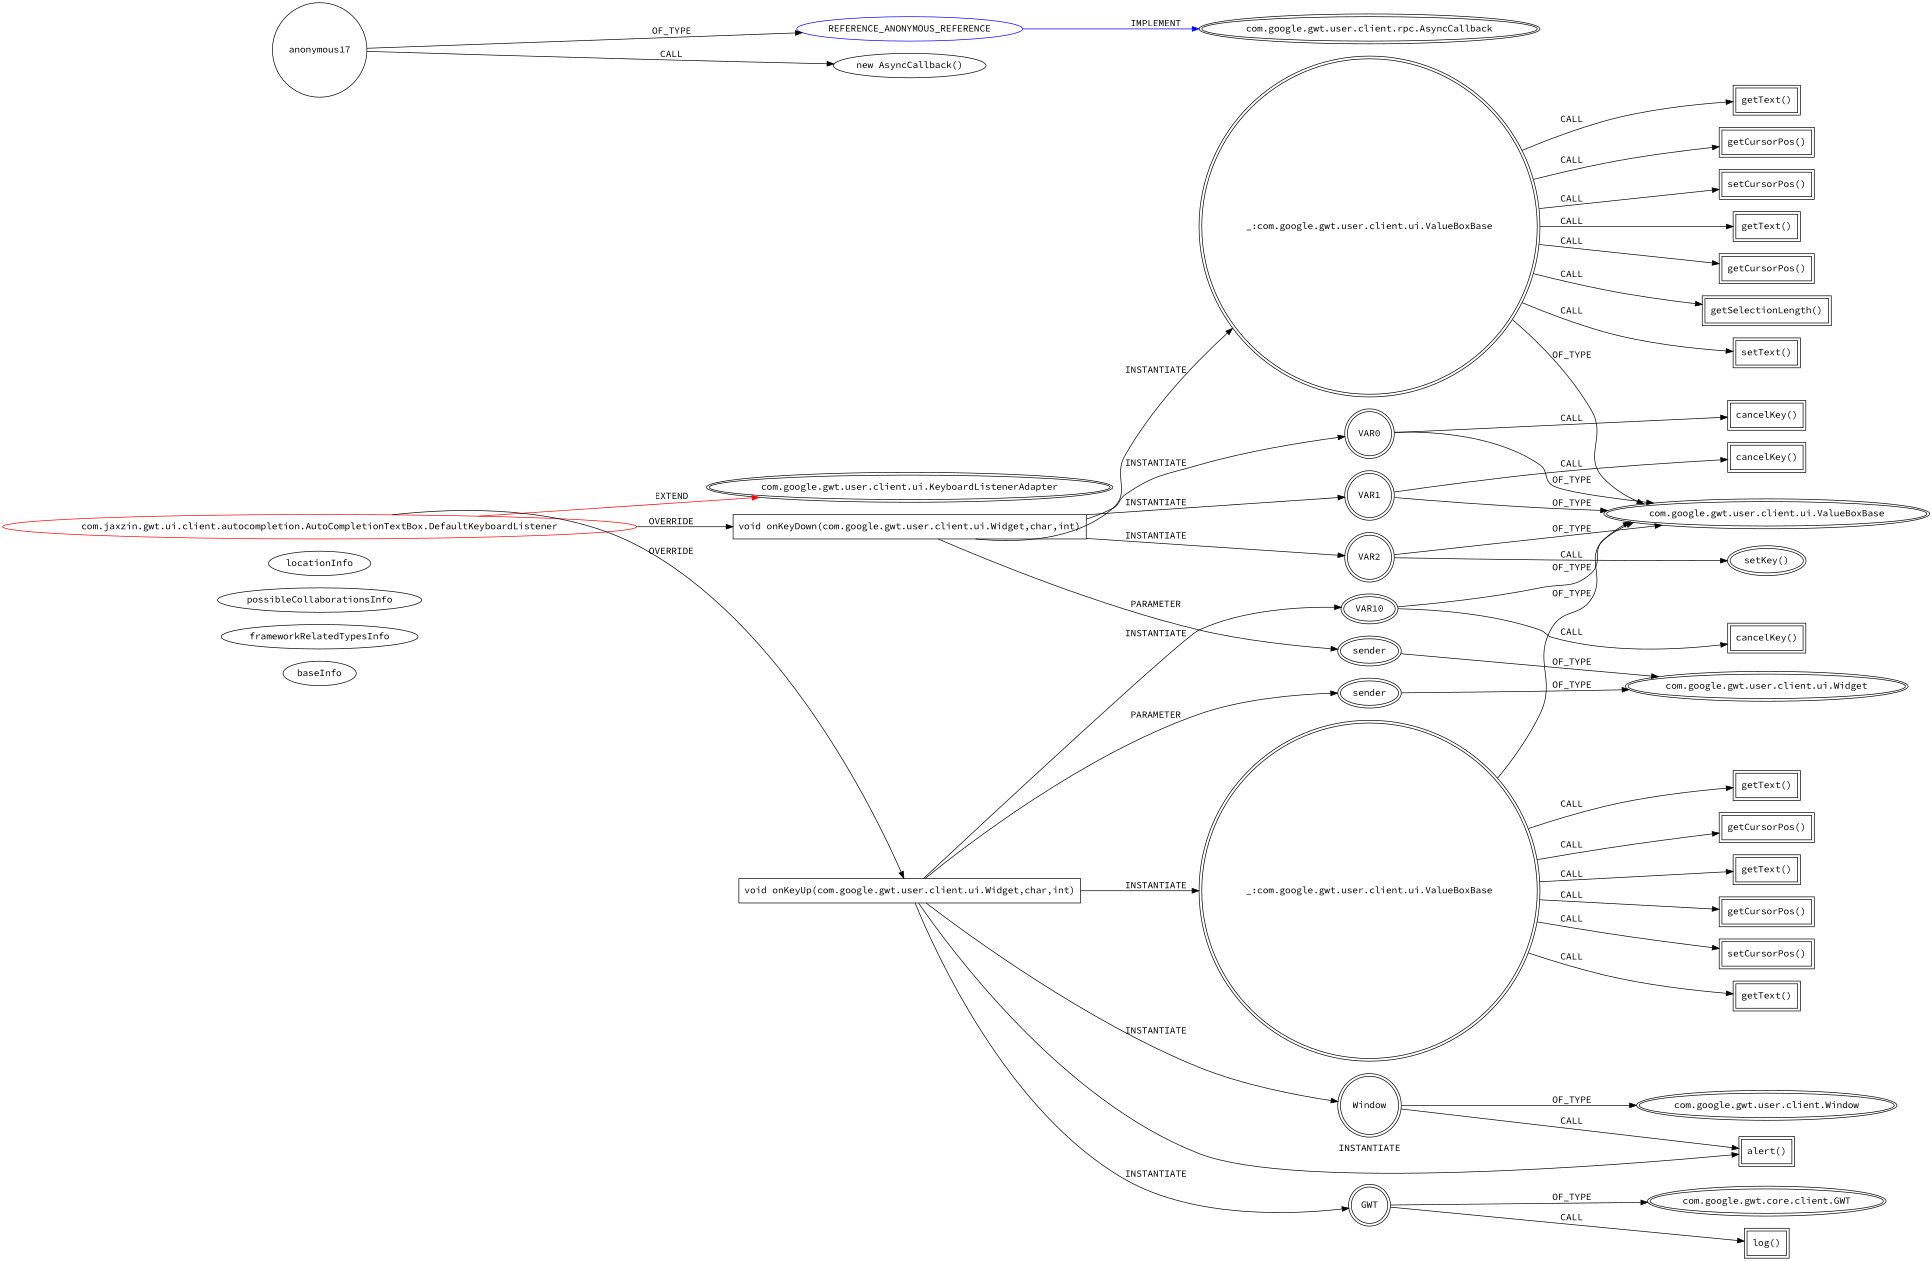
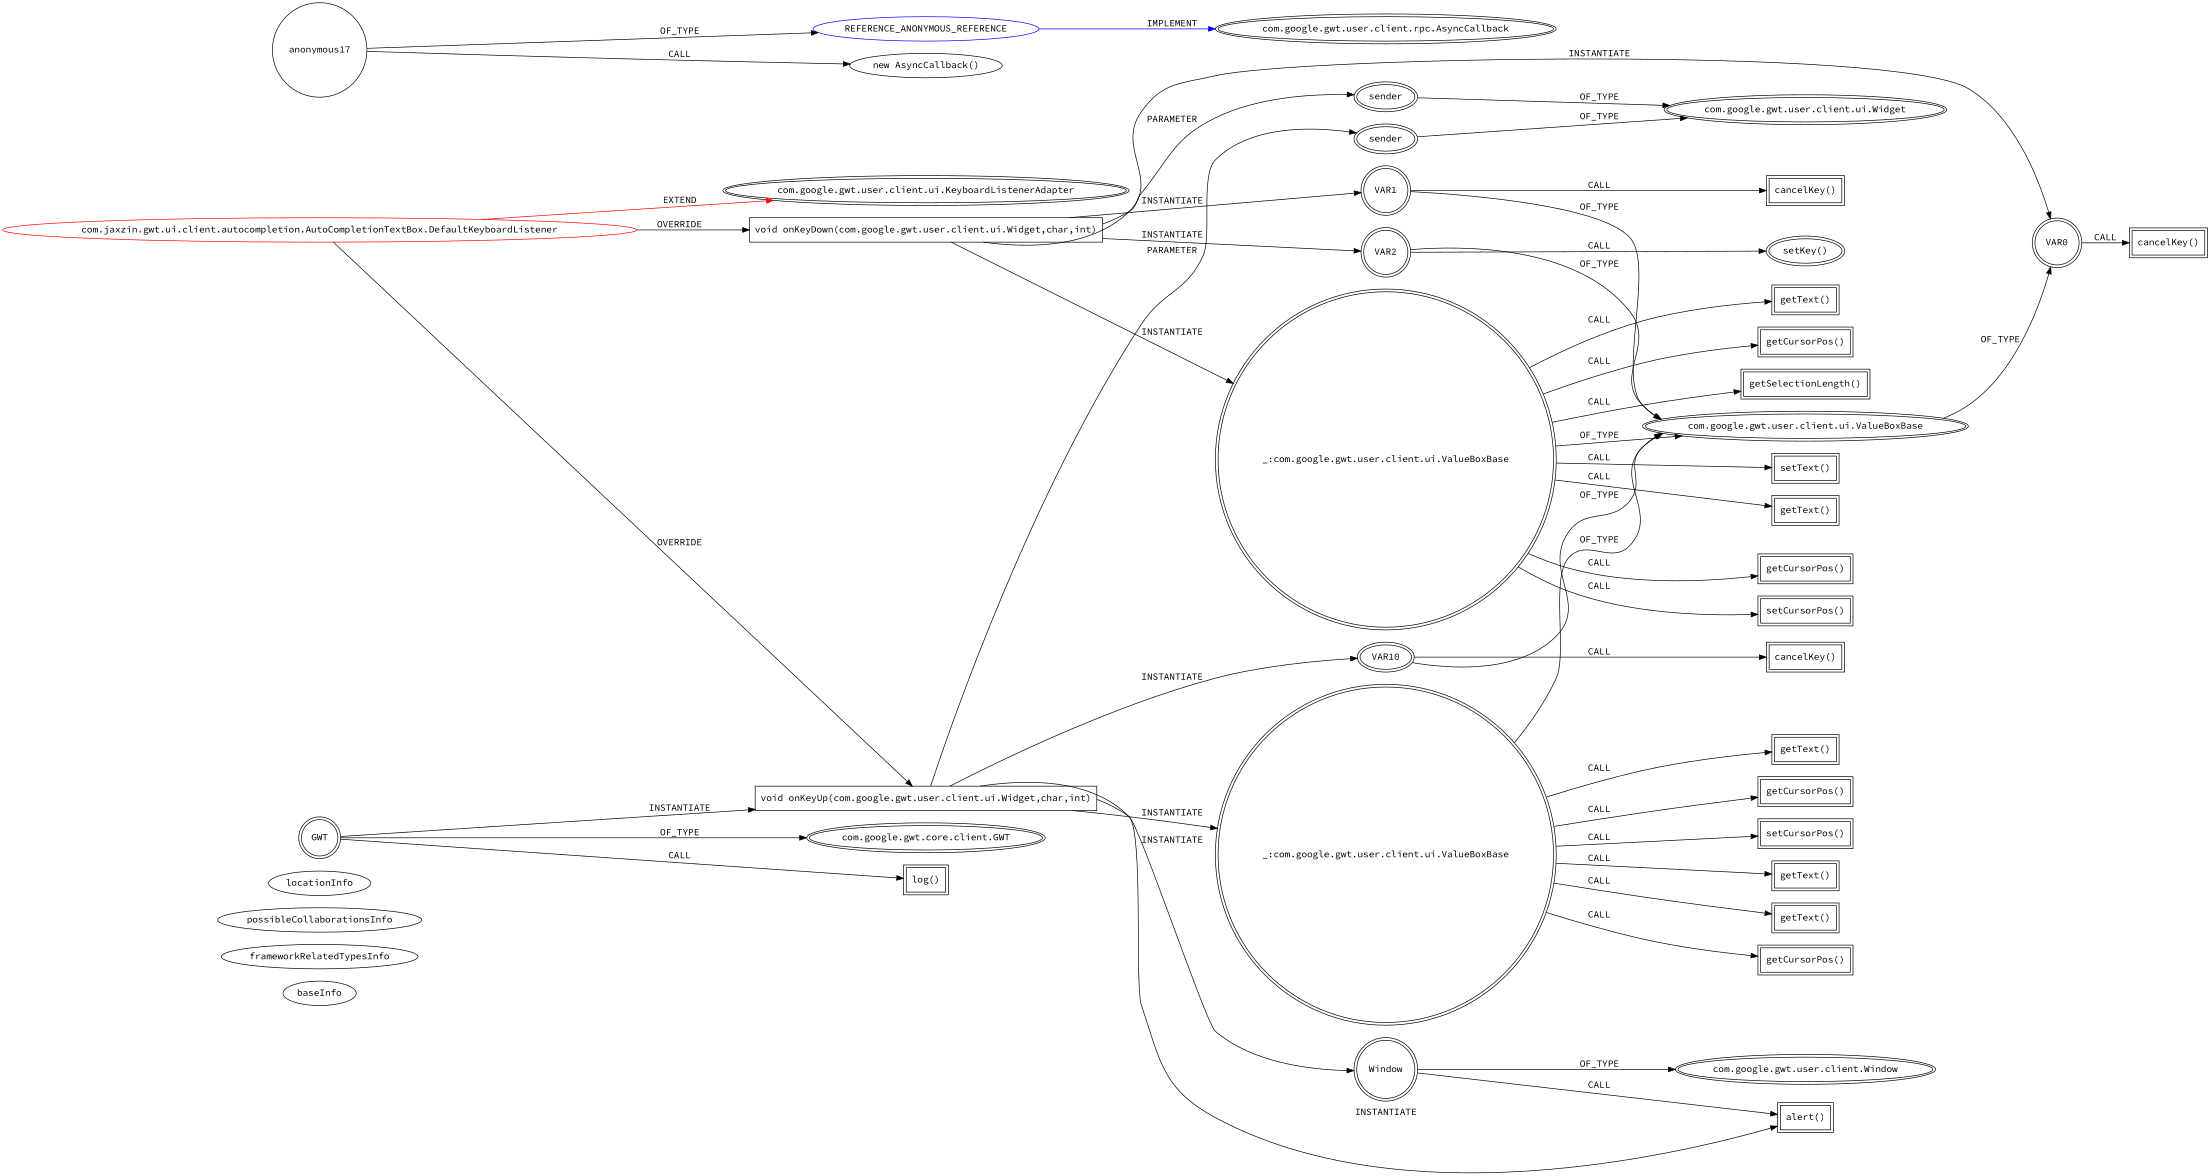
(1527, 457) -> (2012, 358)
(1073, 1141) -> (544, 823)
